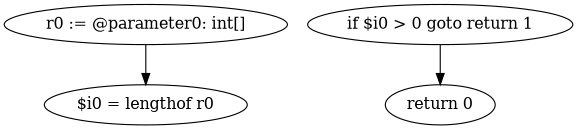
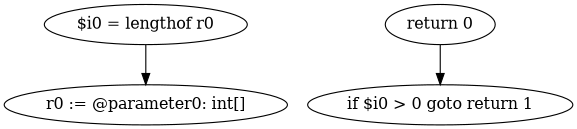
(146, 59) -> (146, 59)
(440, 59) -> (440, 59)
